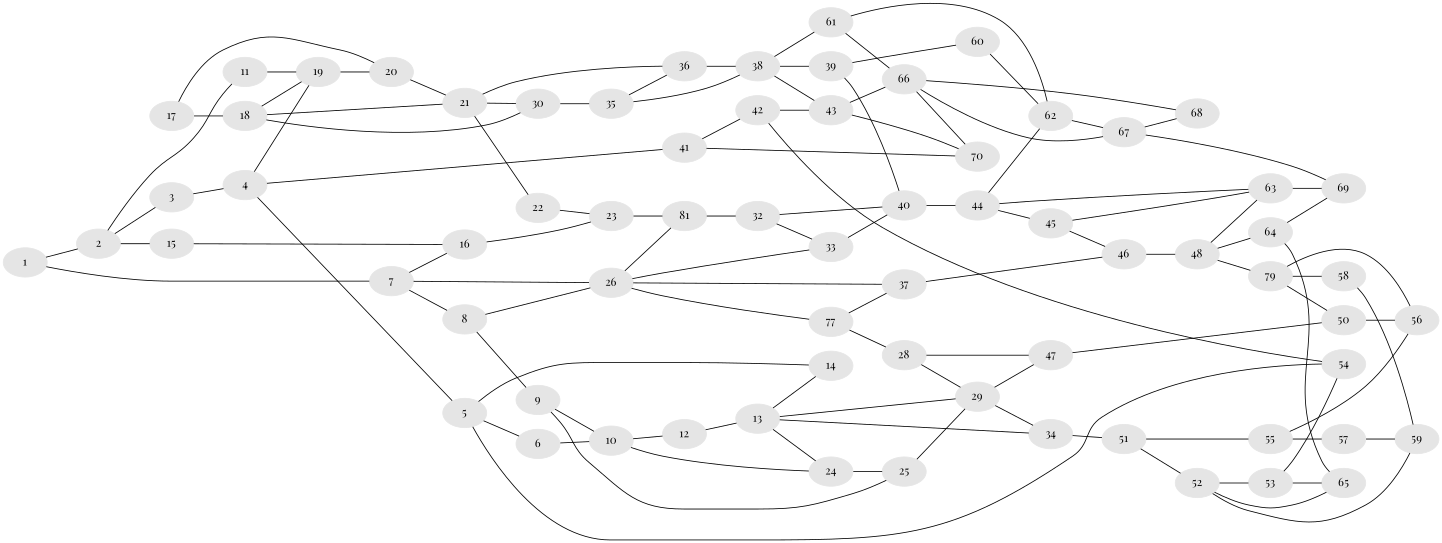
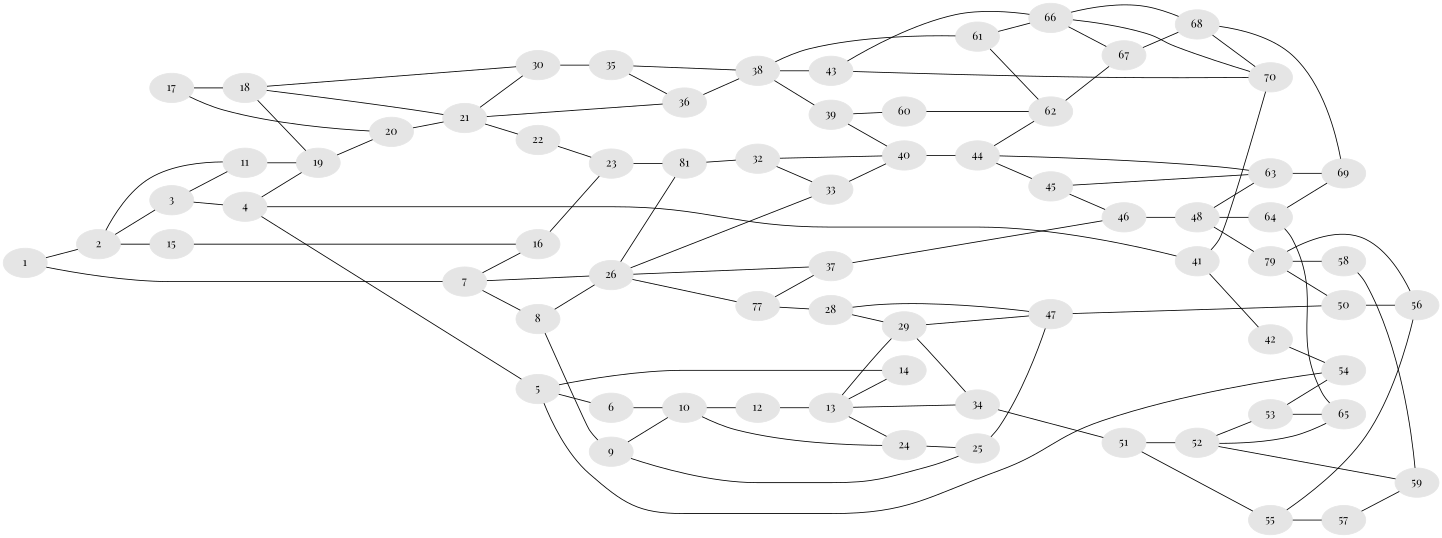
none -> (1234, 51)
(794, 110) -> none
(1237, 152) -> (1305, 69)
none -> (208, 181)
(941, 434) -> (1023, 385)
